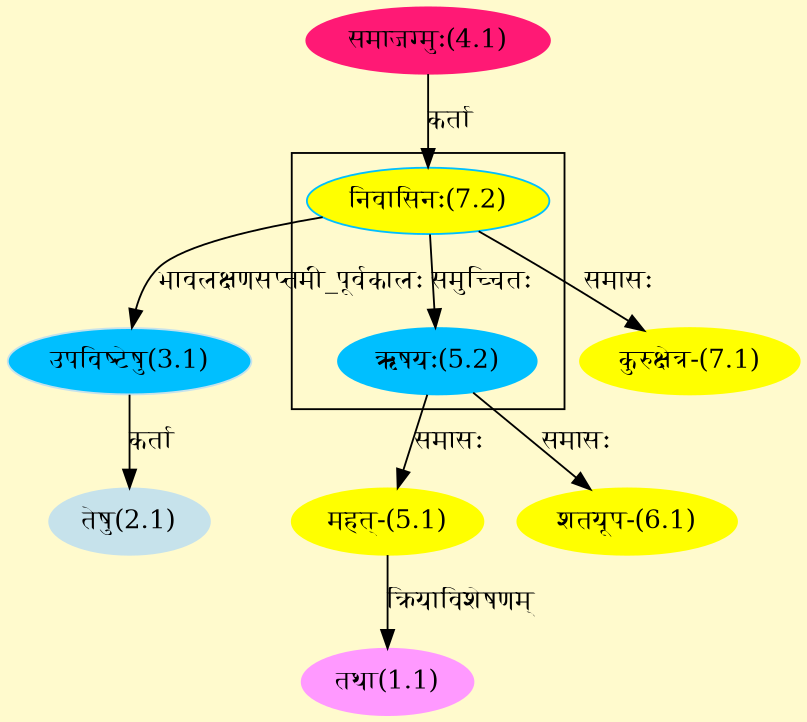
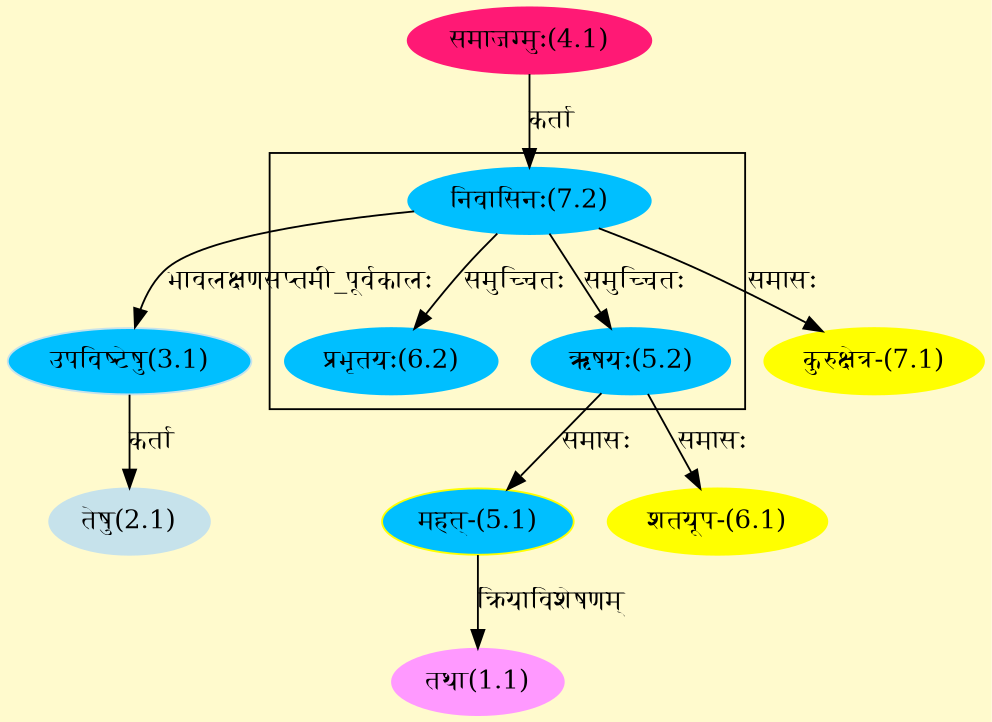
(428, 201) -> (529, 201)
none -> (391, 361)
(388, 522) -> (478, 522)
